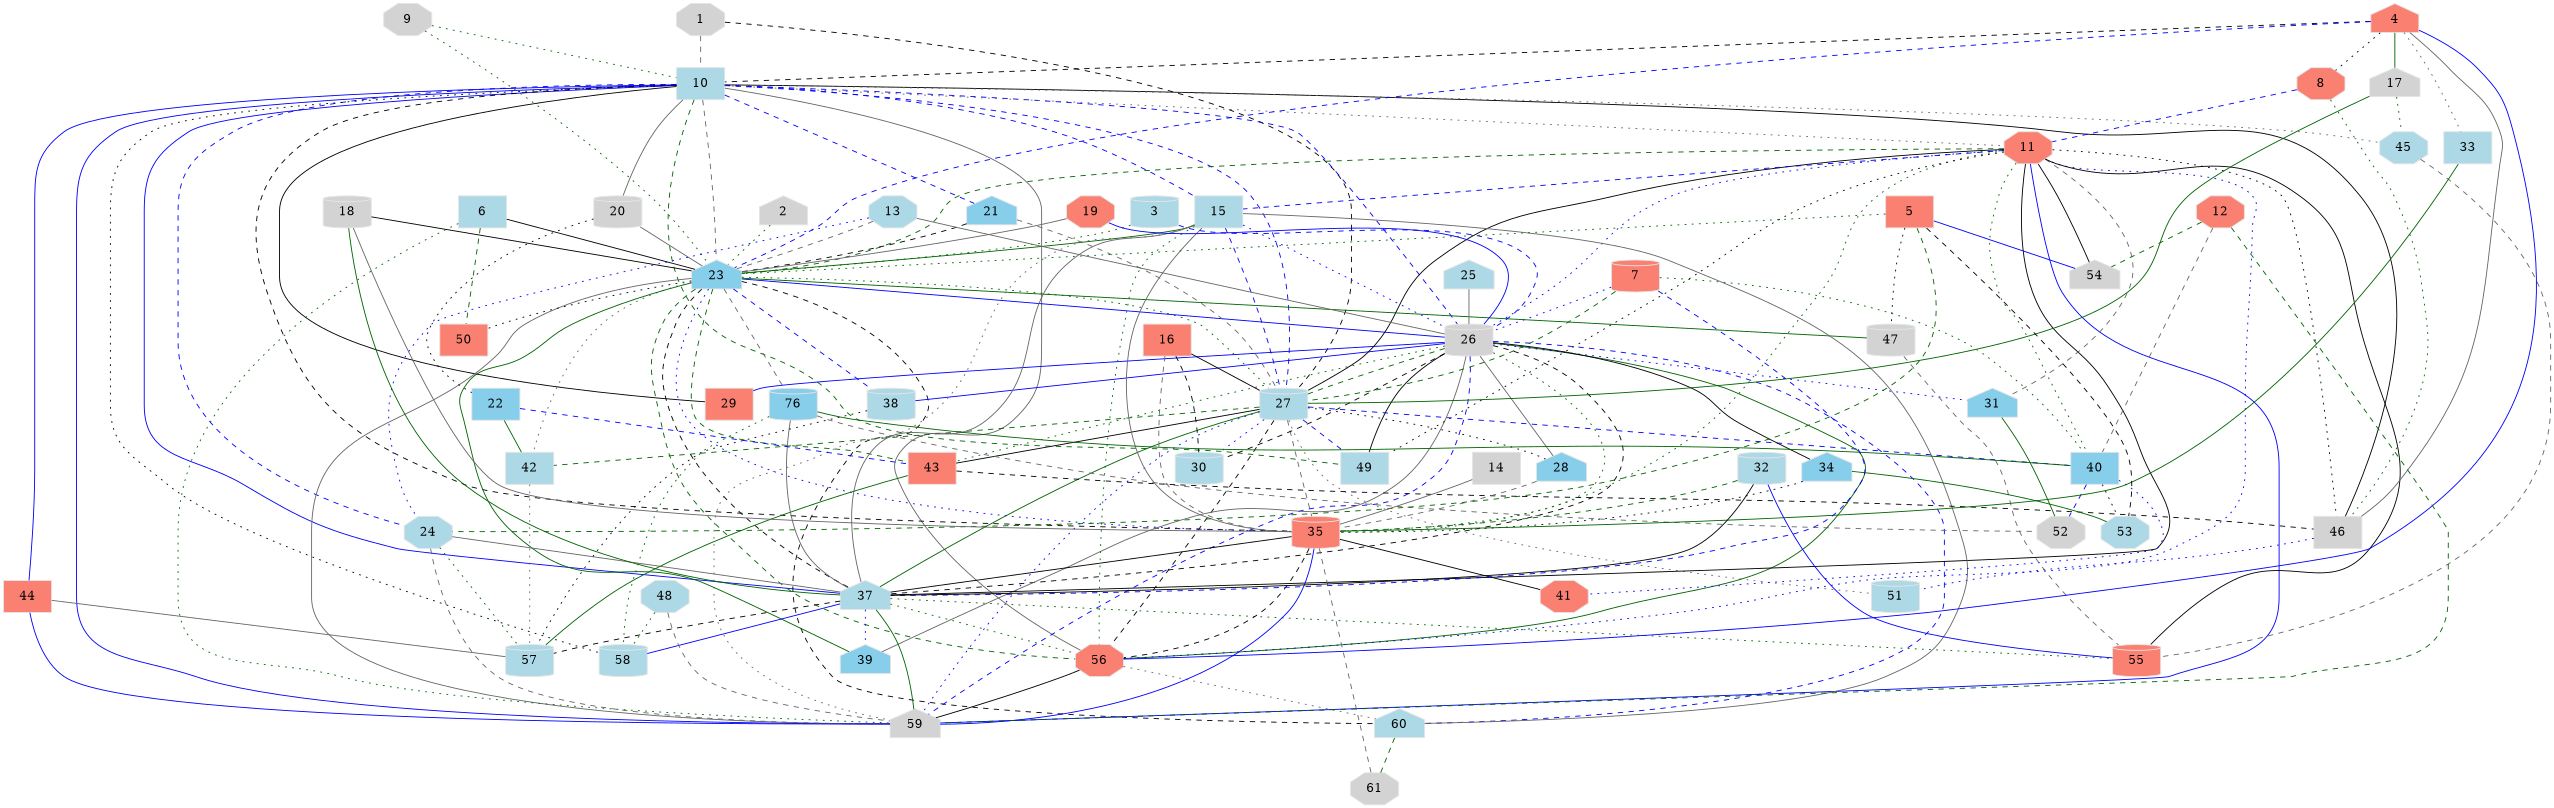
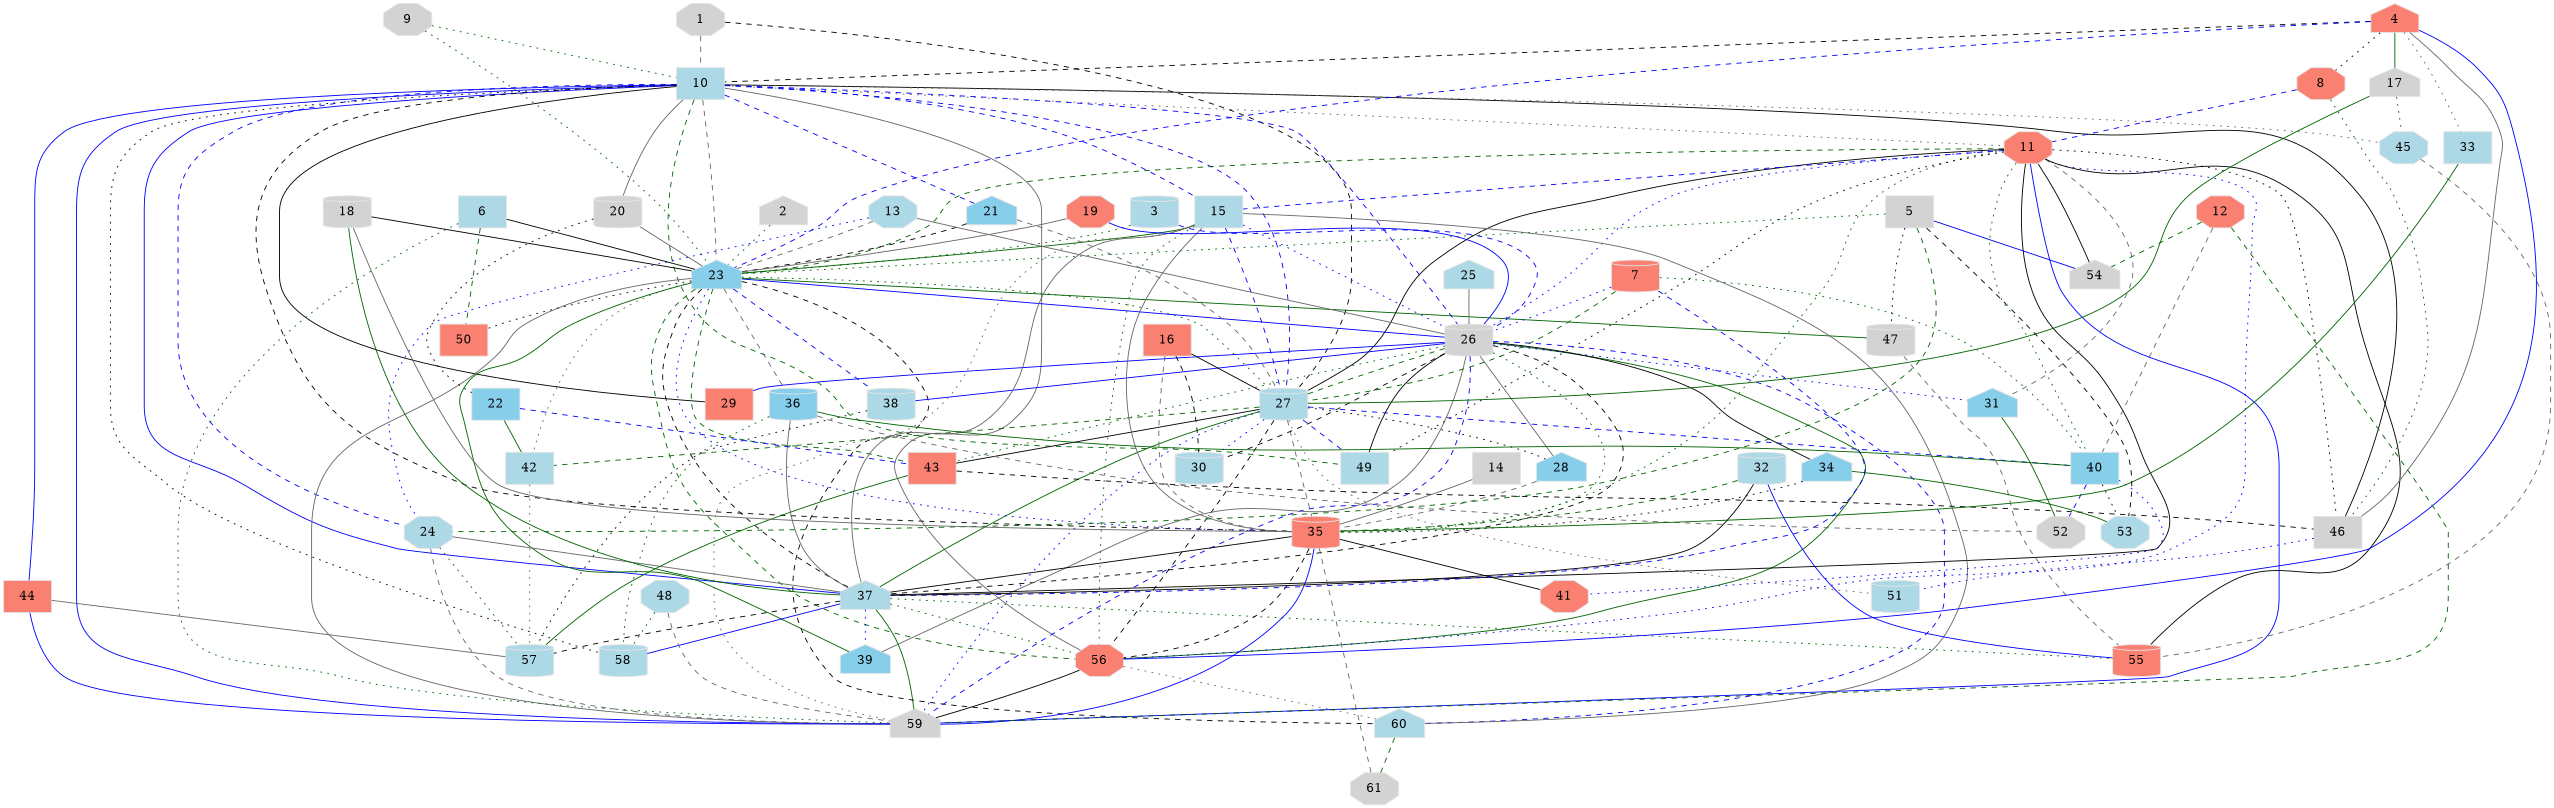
(1910, 212) -> (1910, 212)
(793, 404) -> (793, 404)
